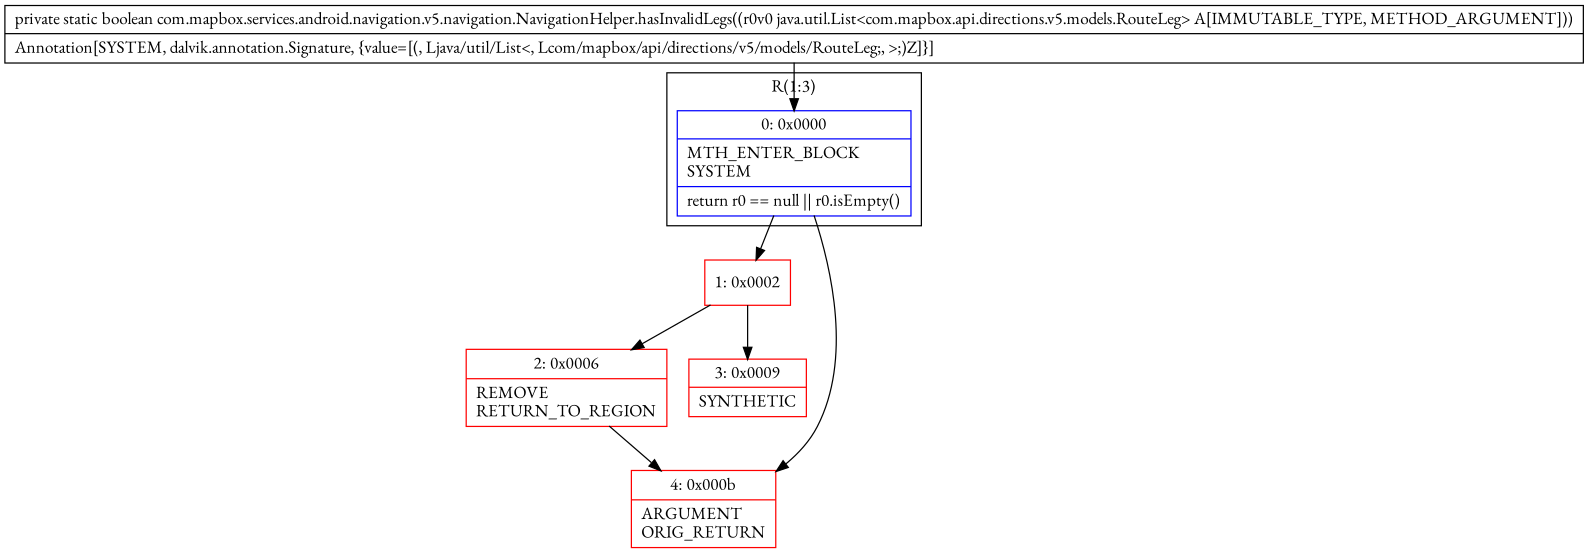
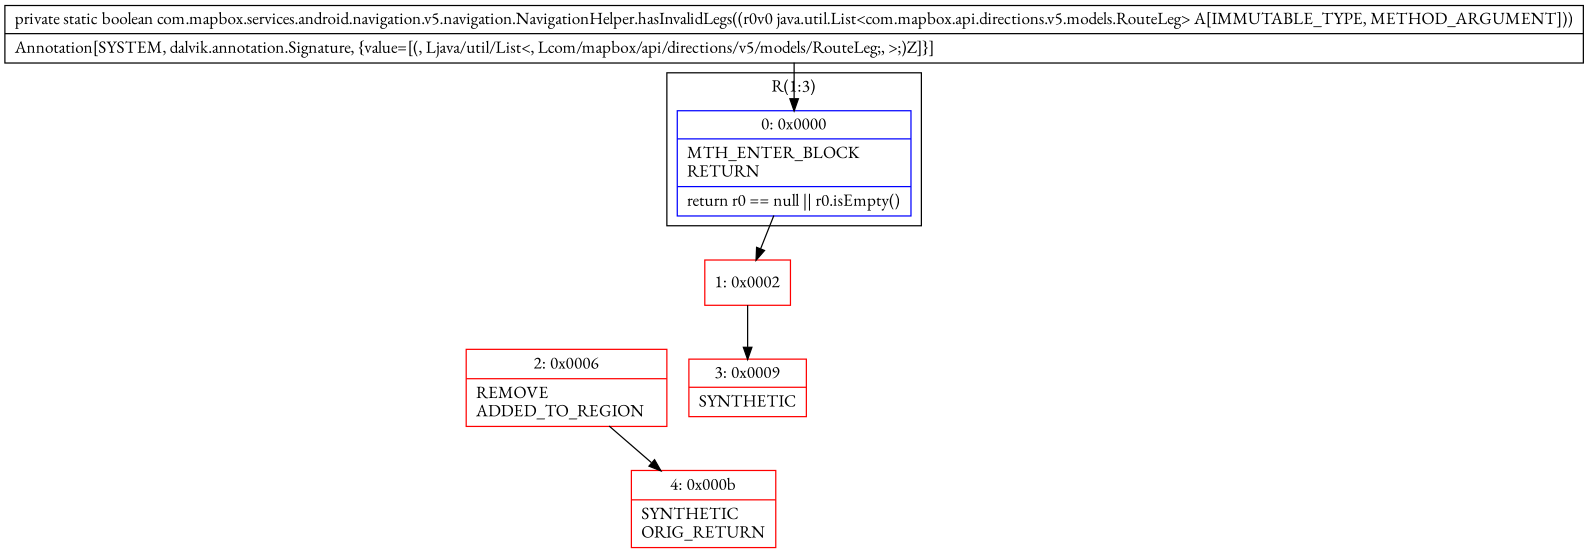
(719, 171) -> (724, 171)
(676, 324) -> none
(836, 346) -> none
(567, 411) -> (560, 411)
(692, 514) -> (690, 514)
